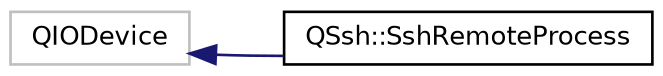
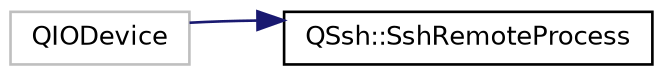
(250, 56) -> (223, 21)
